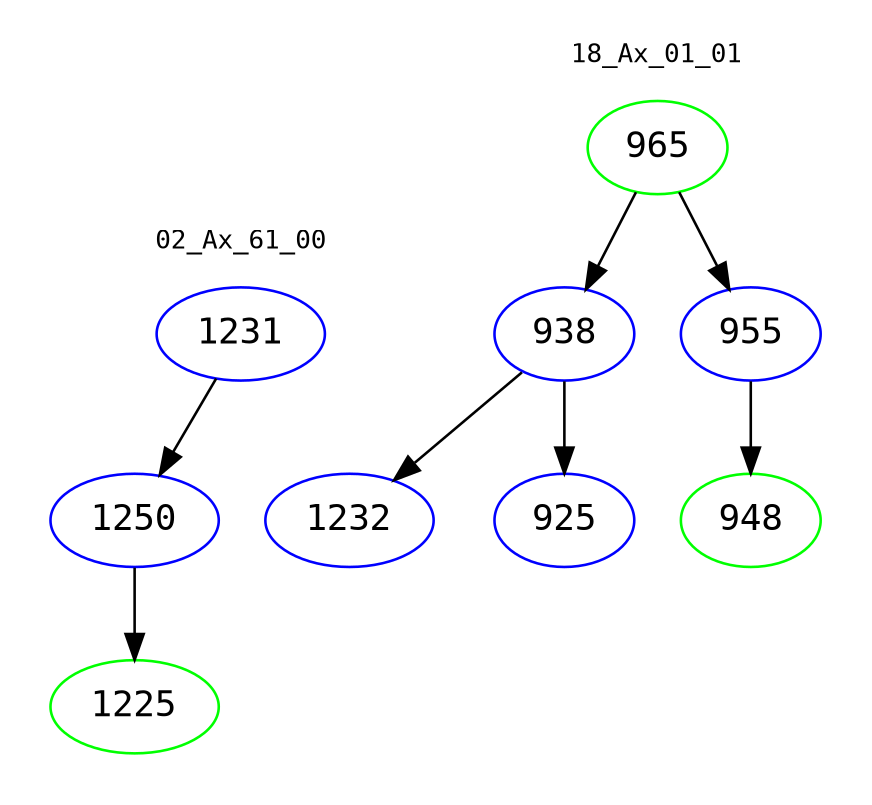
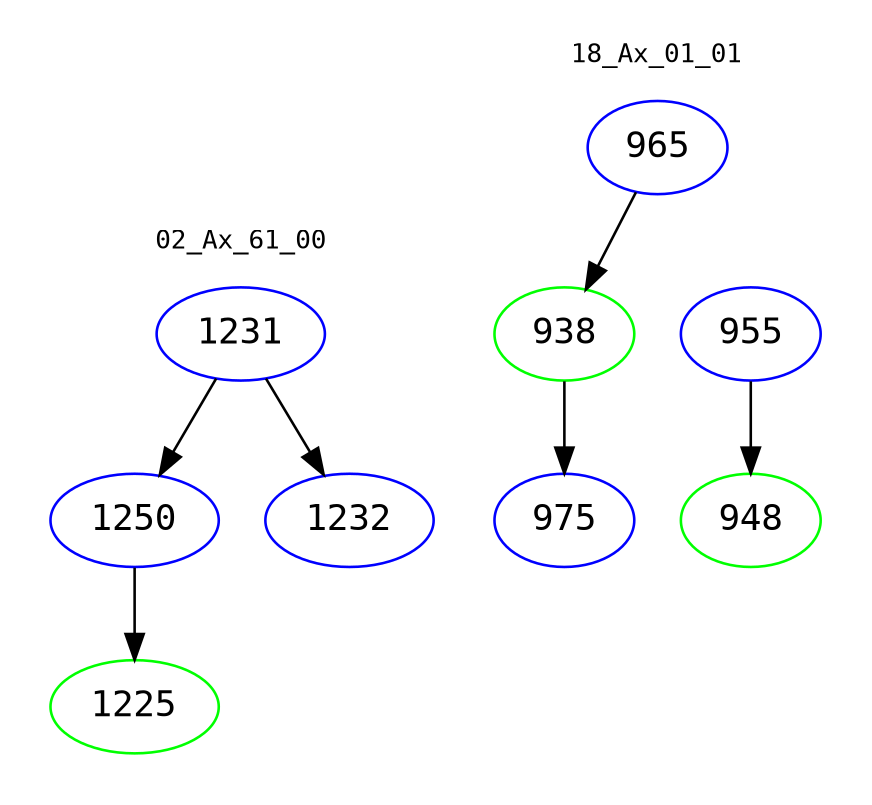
(658, 148) -> (658, 148)
(698, 229) -> none
(564, 334) -> (564, 334)
(490, 399) -> (288, 415)
(564, 520) -> (564, 520)
